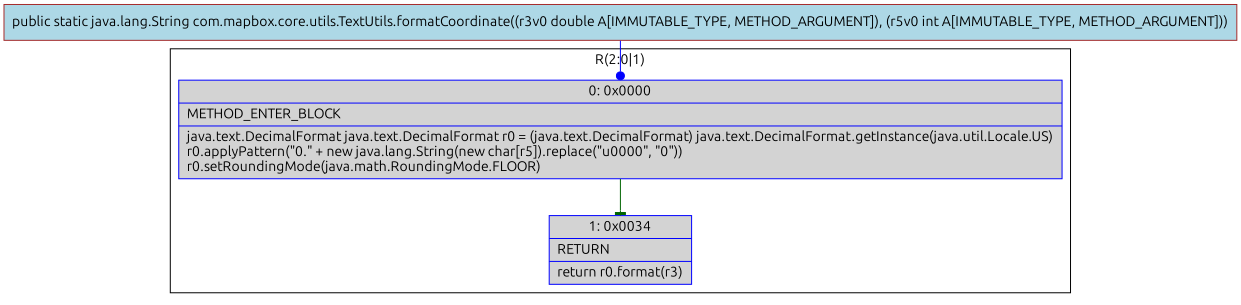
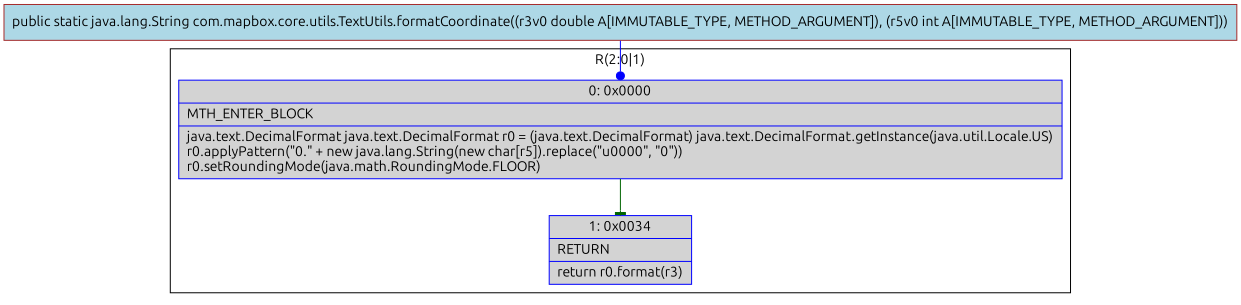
(264, 114) -> (250, 114)
